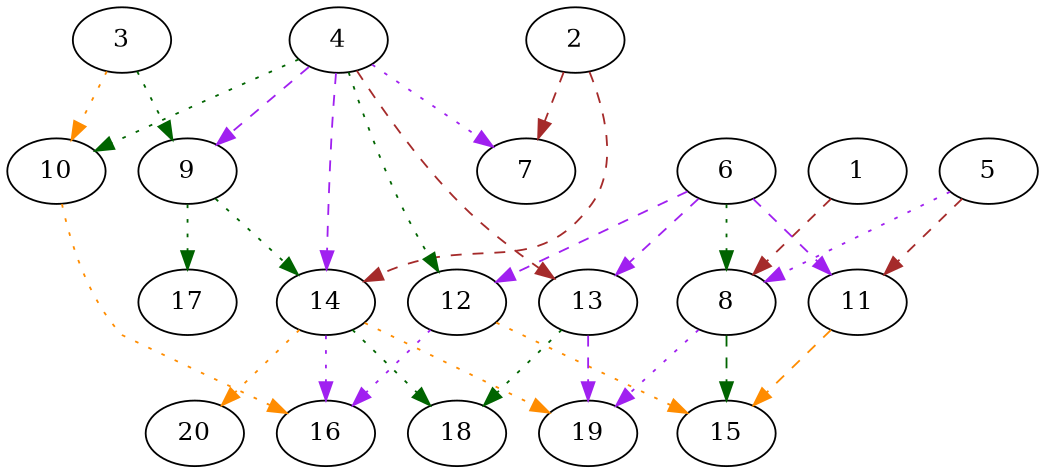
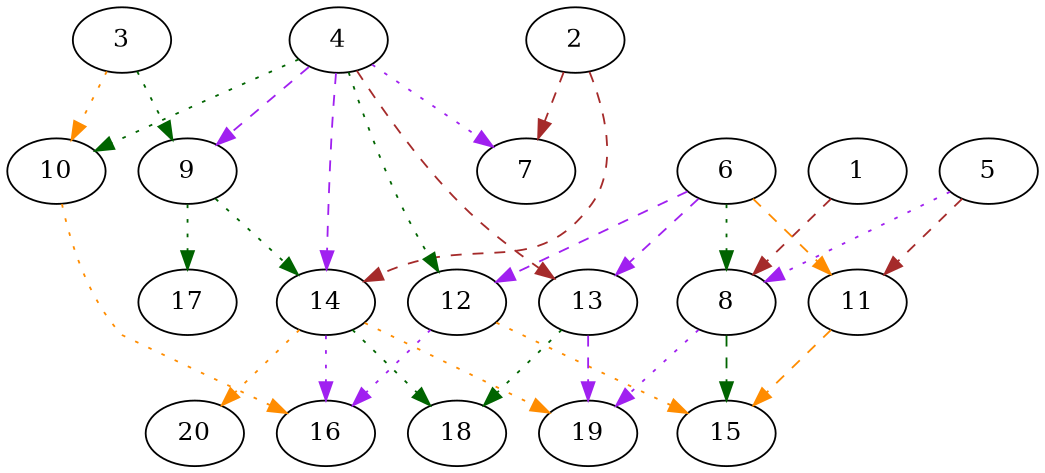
(784, 229) -> (784, 229)
